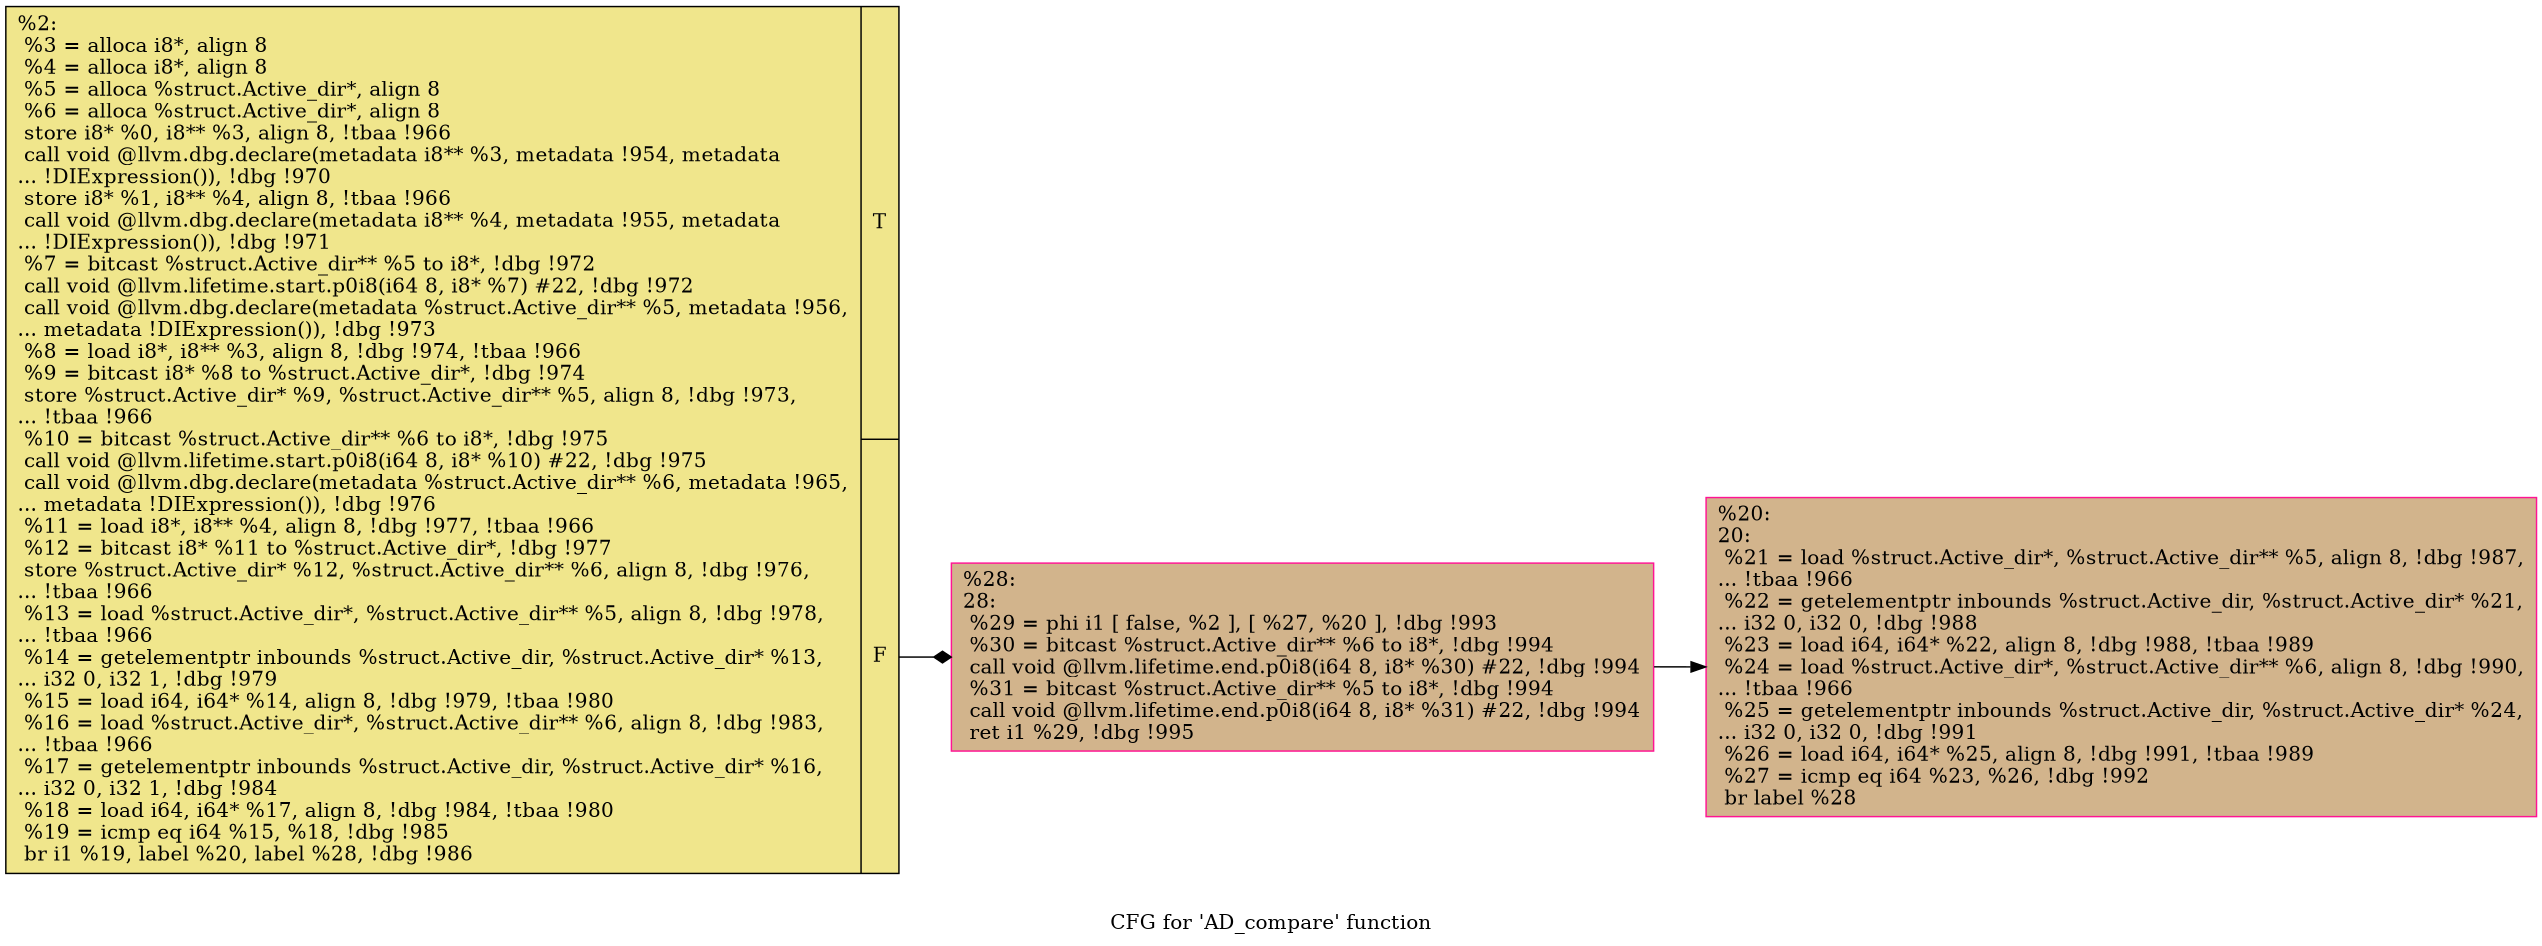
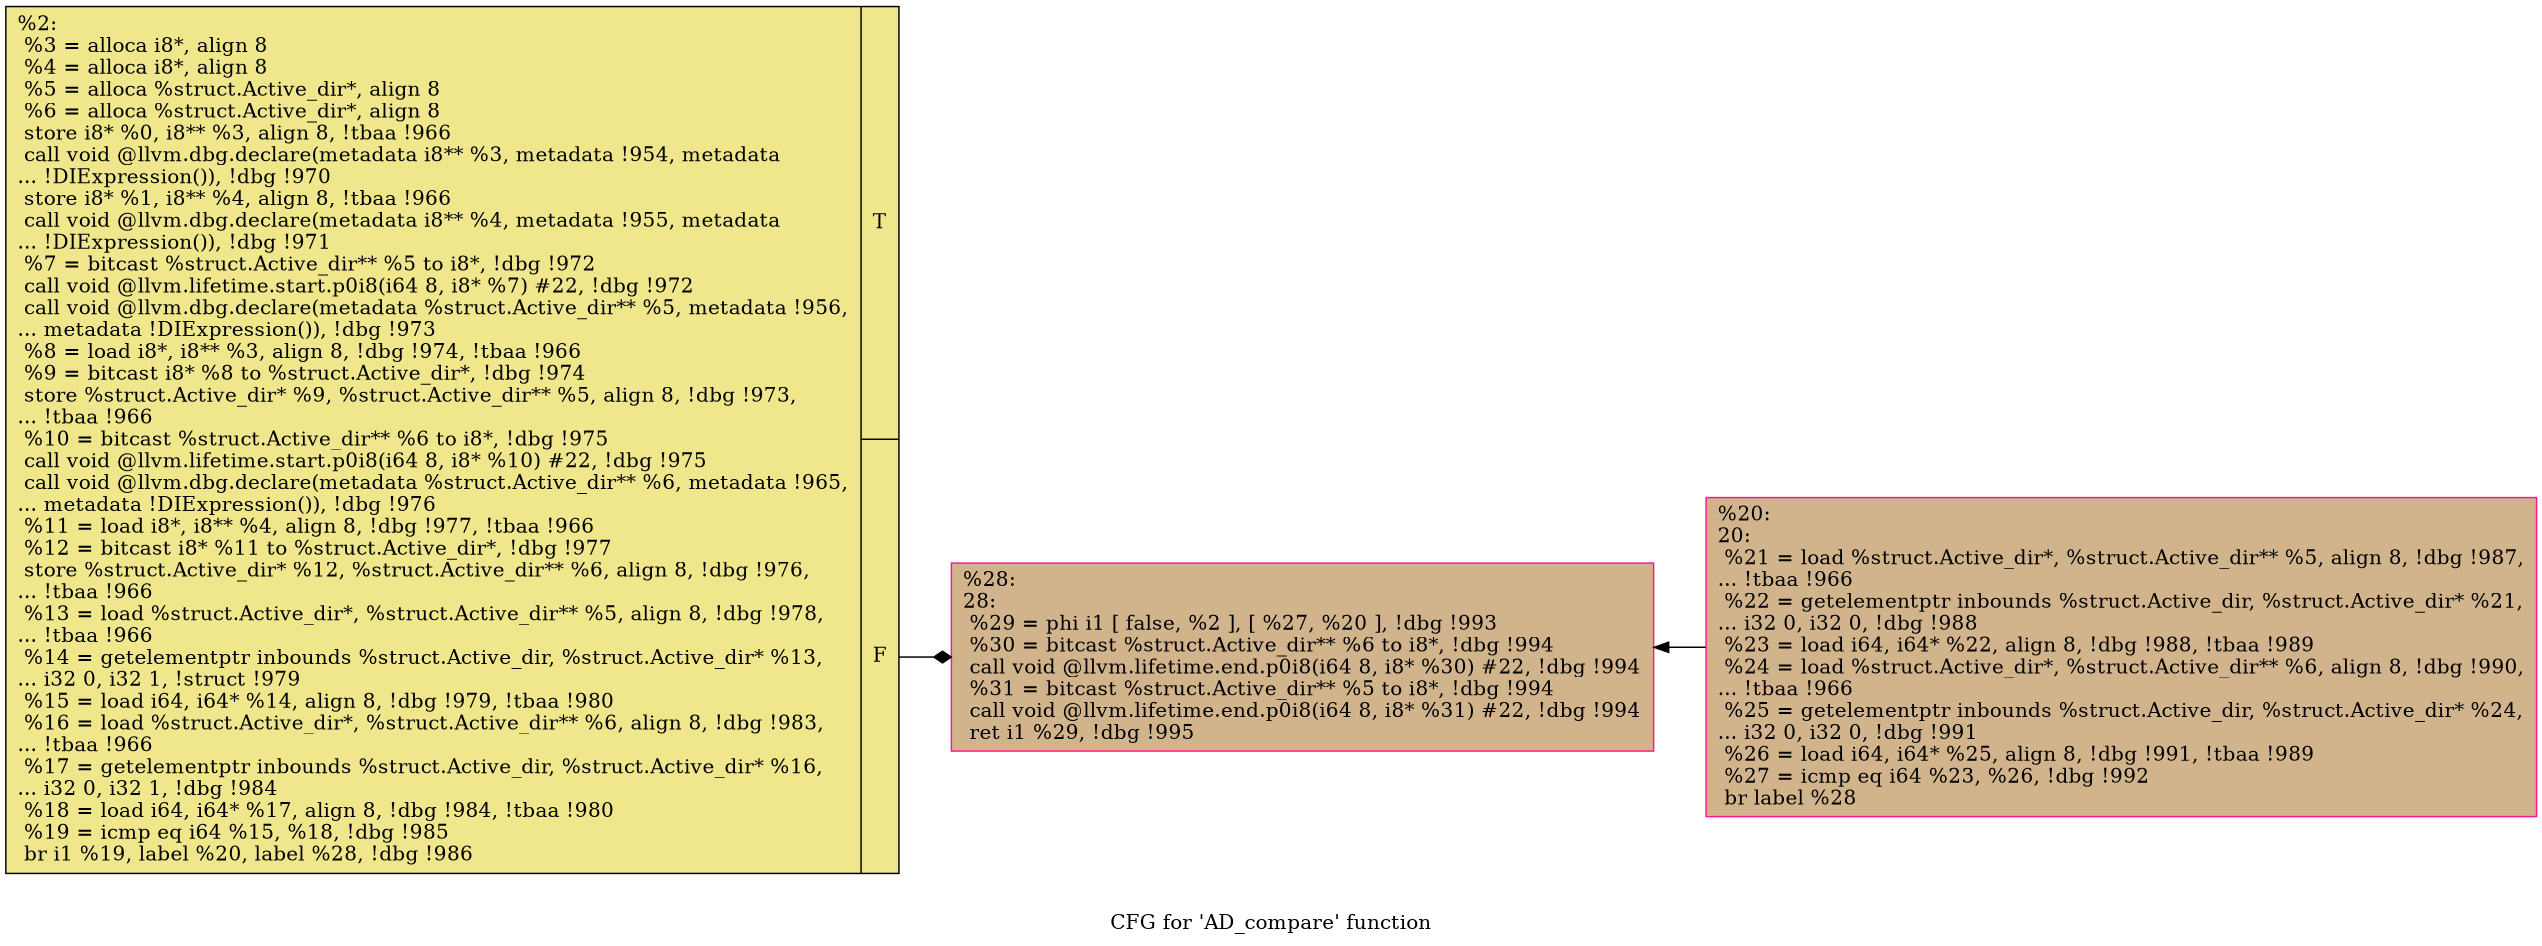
(1672, 667) -> (1687, 647)
(148, 680) -> (160, 680)
